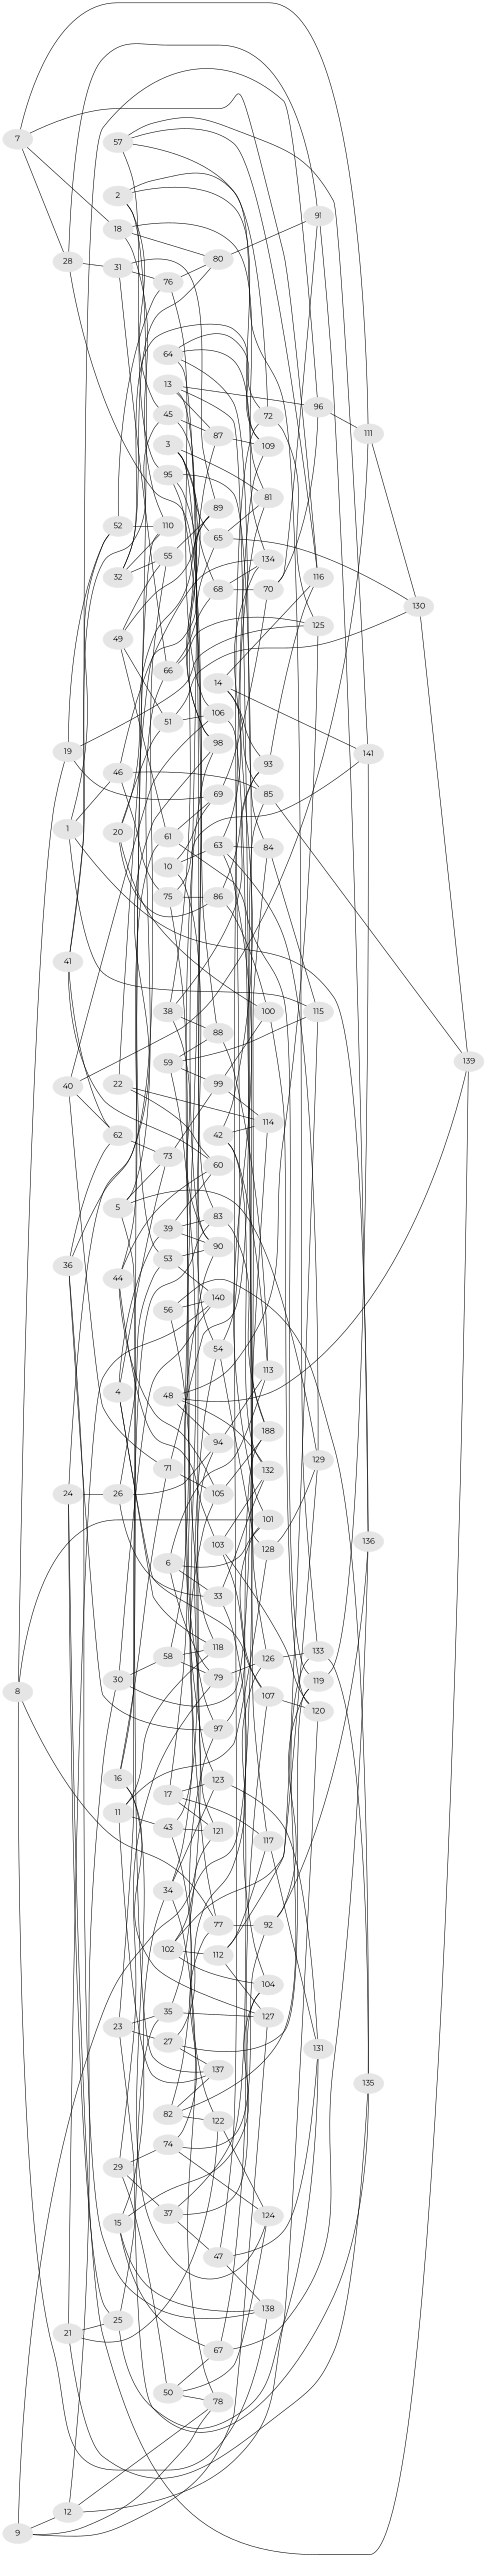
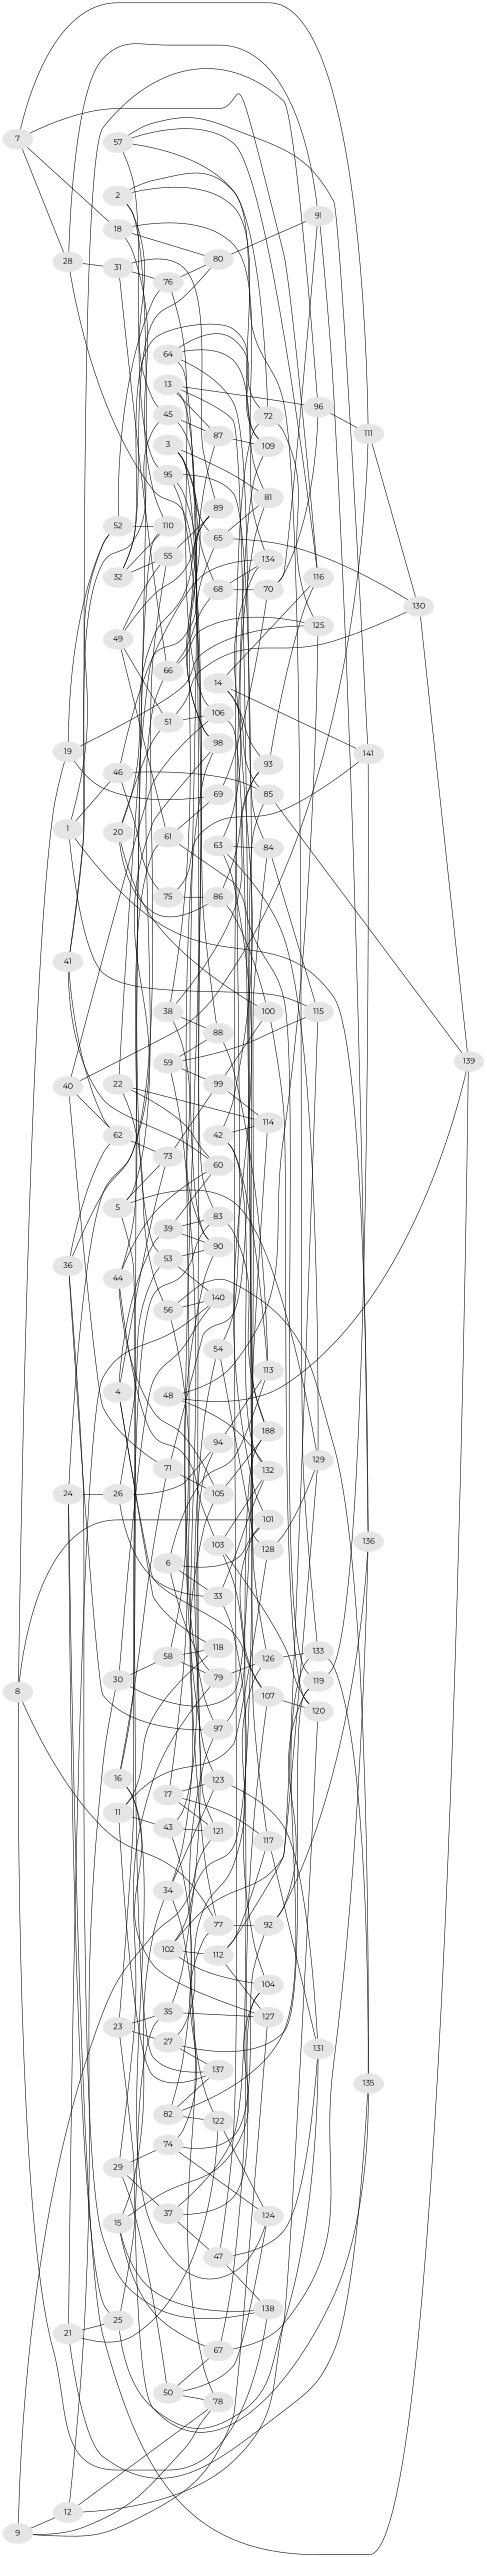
(168, 867) -> none
none -> (144, 1208)
(187, 1274) -> none
(193, 1420) -> none
